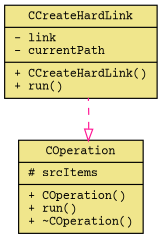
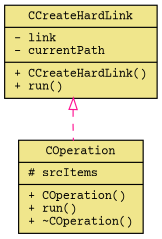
(89, 113) -> (73, 125)
